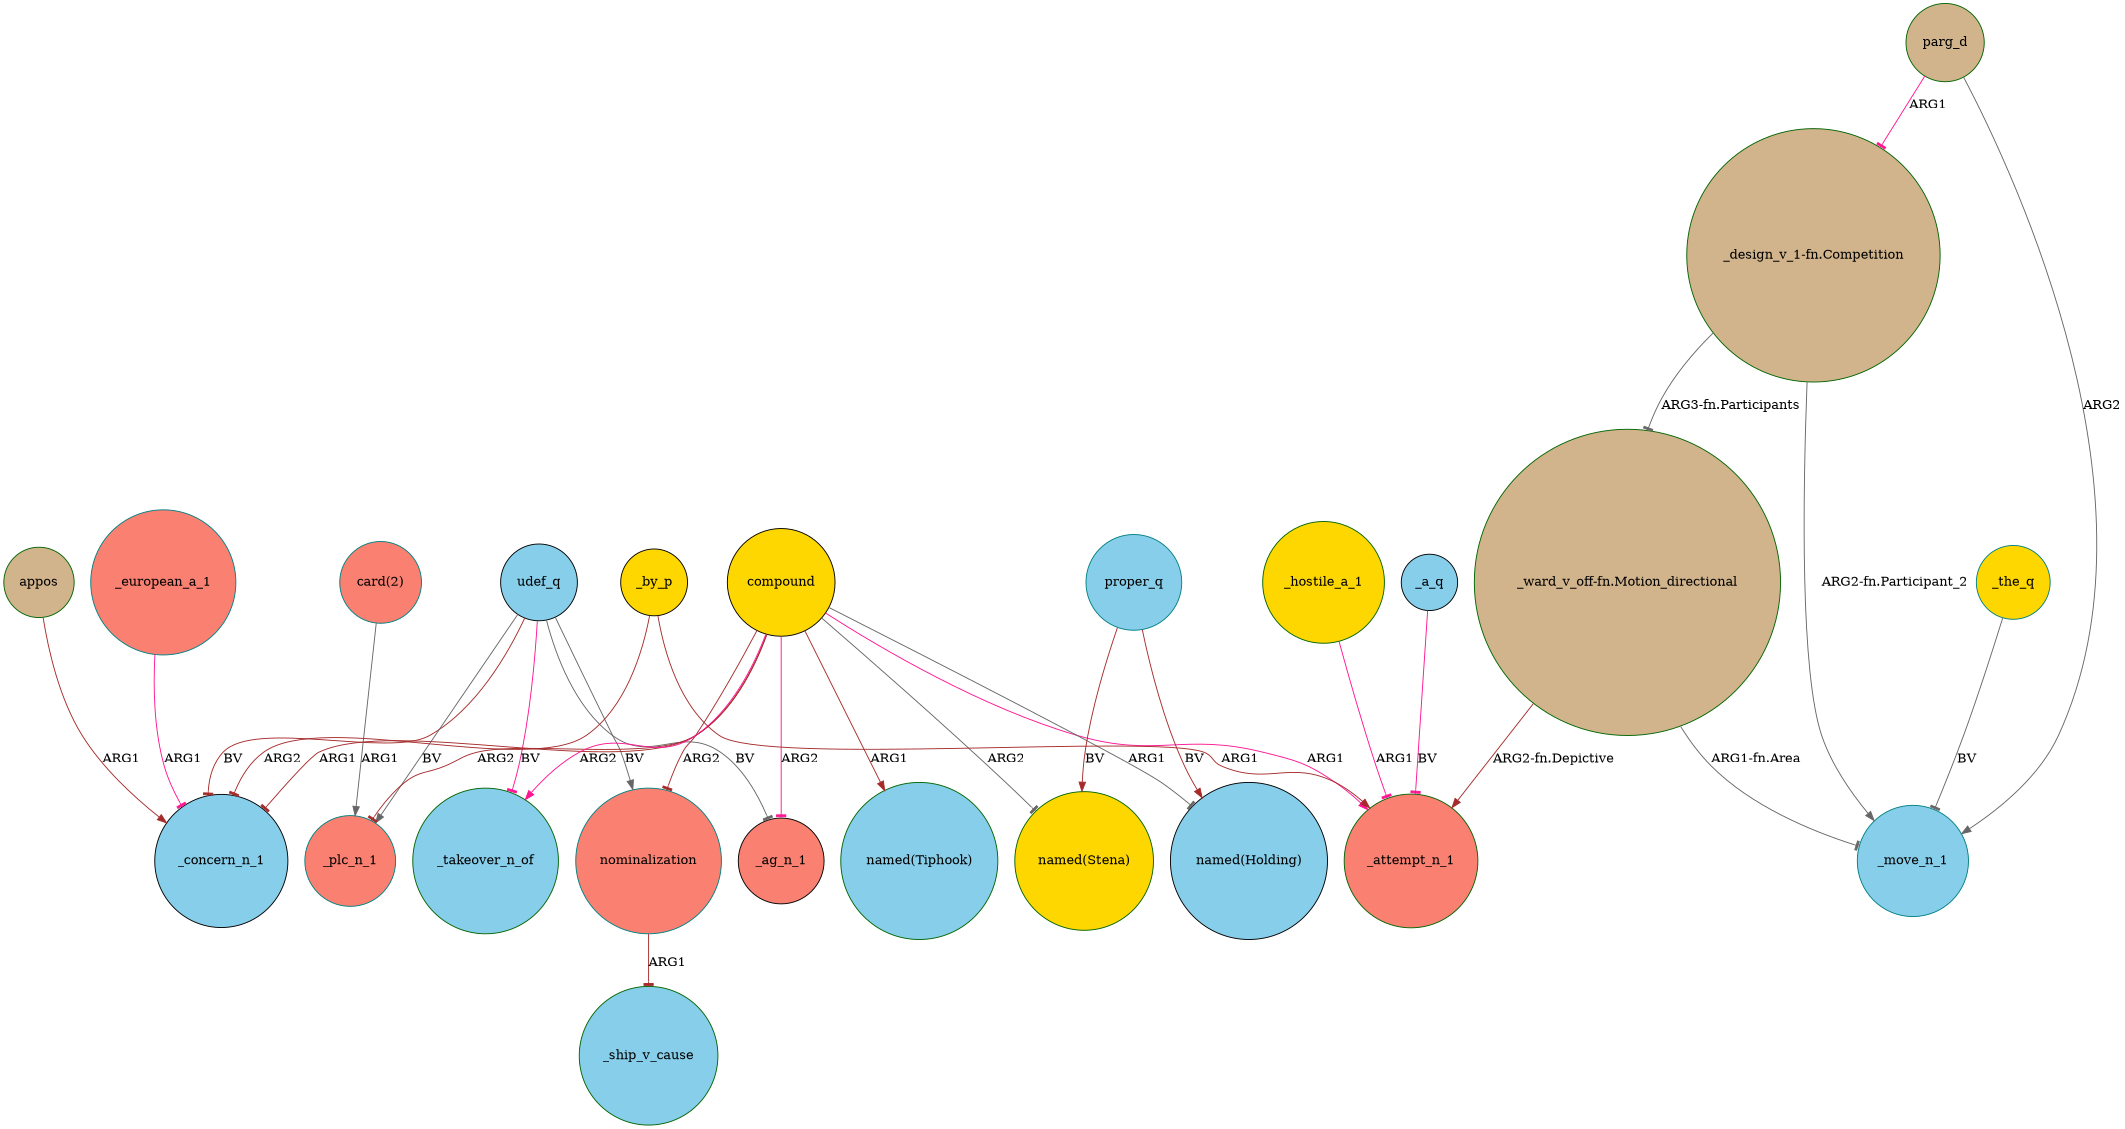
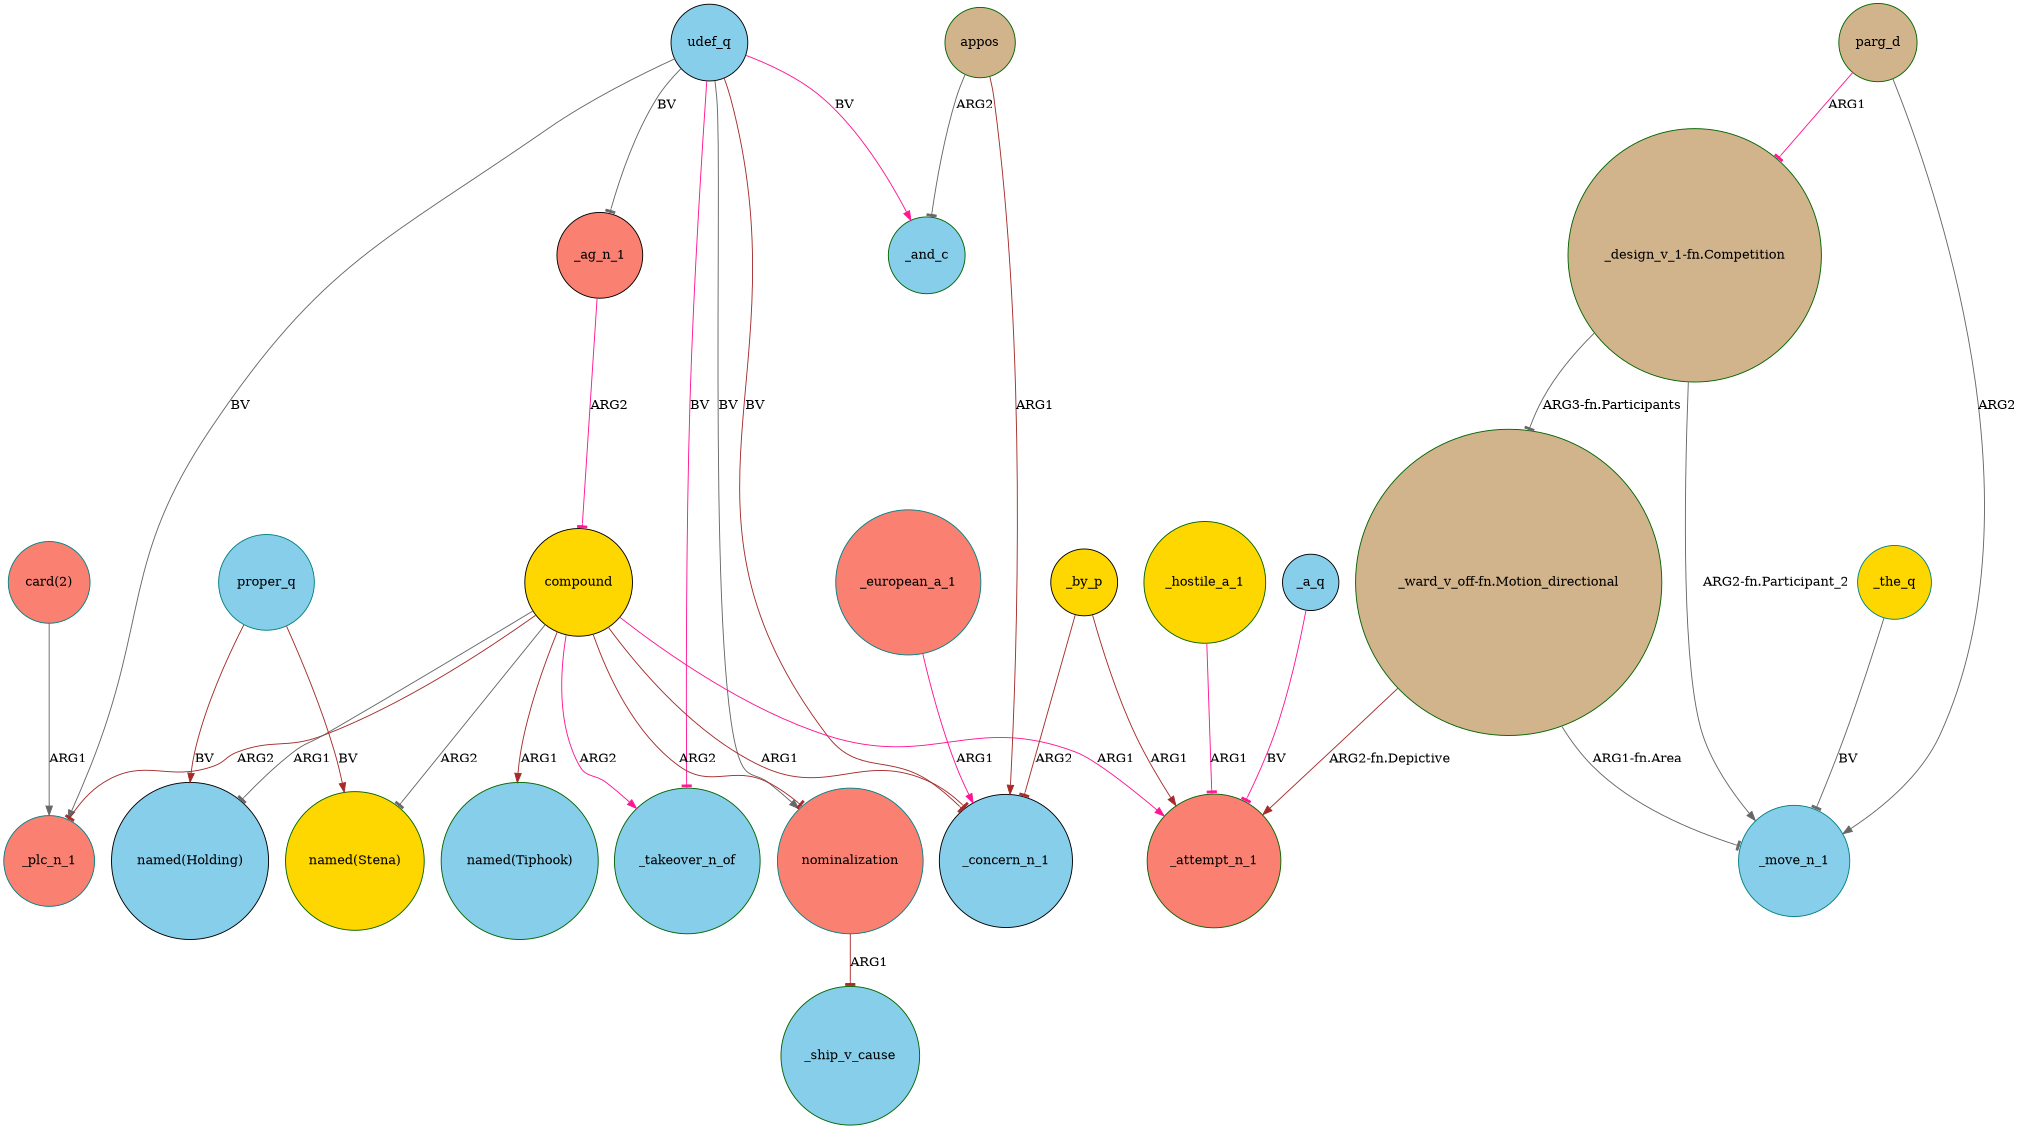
none -> (927, 255)
(781, 725) -> (590, 411)
(157, 730) -> (942, 725)
